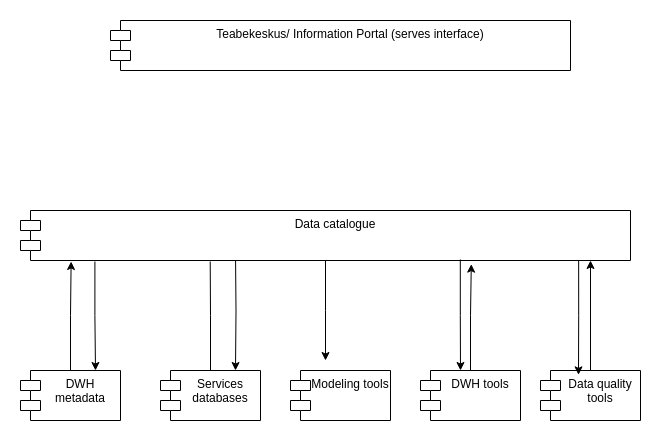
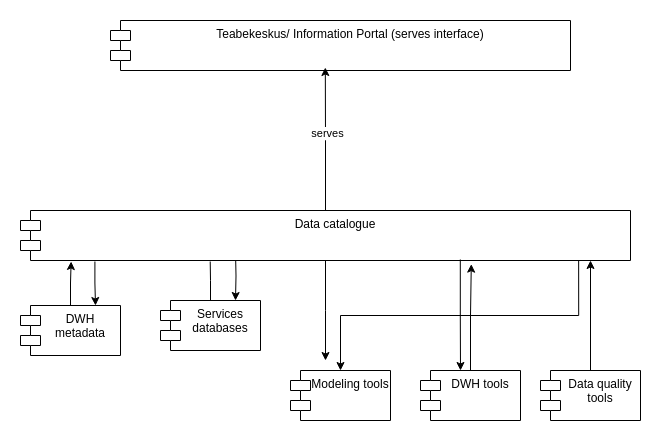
none -> (326, 143)
(579, 341) -> (437, 316)
(71, 396) -> (71, 331)
(211, 396) -> (211, 326)
